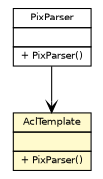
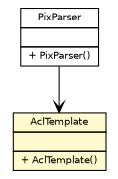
(52, 160) -> (60, 160)
